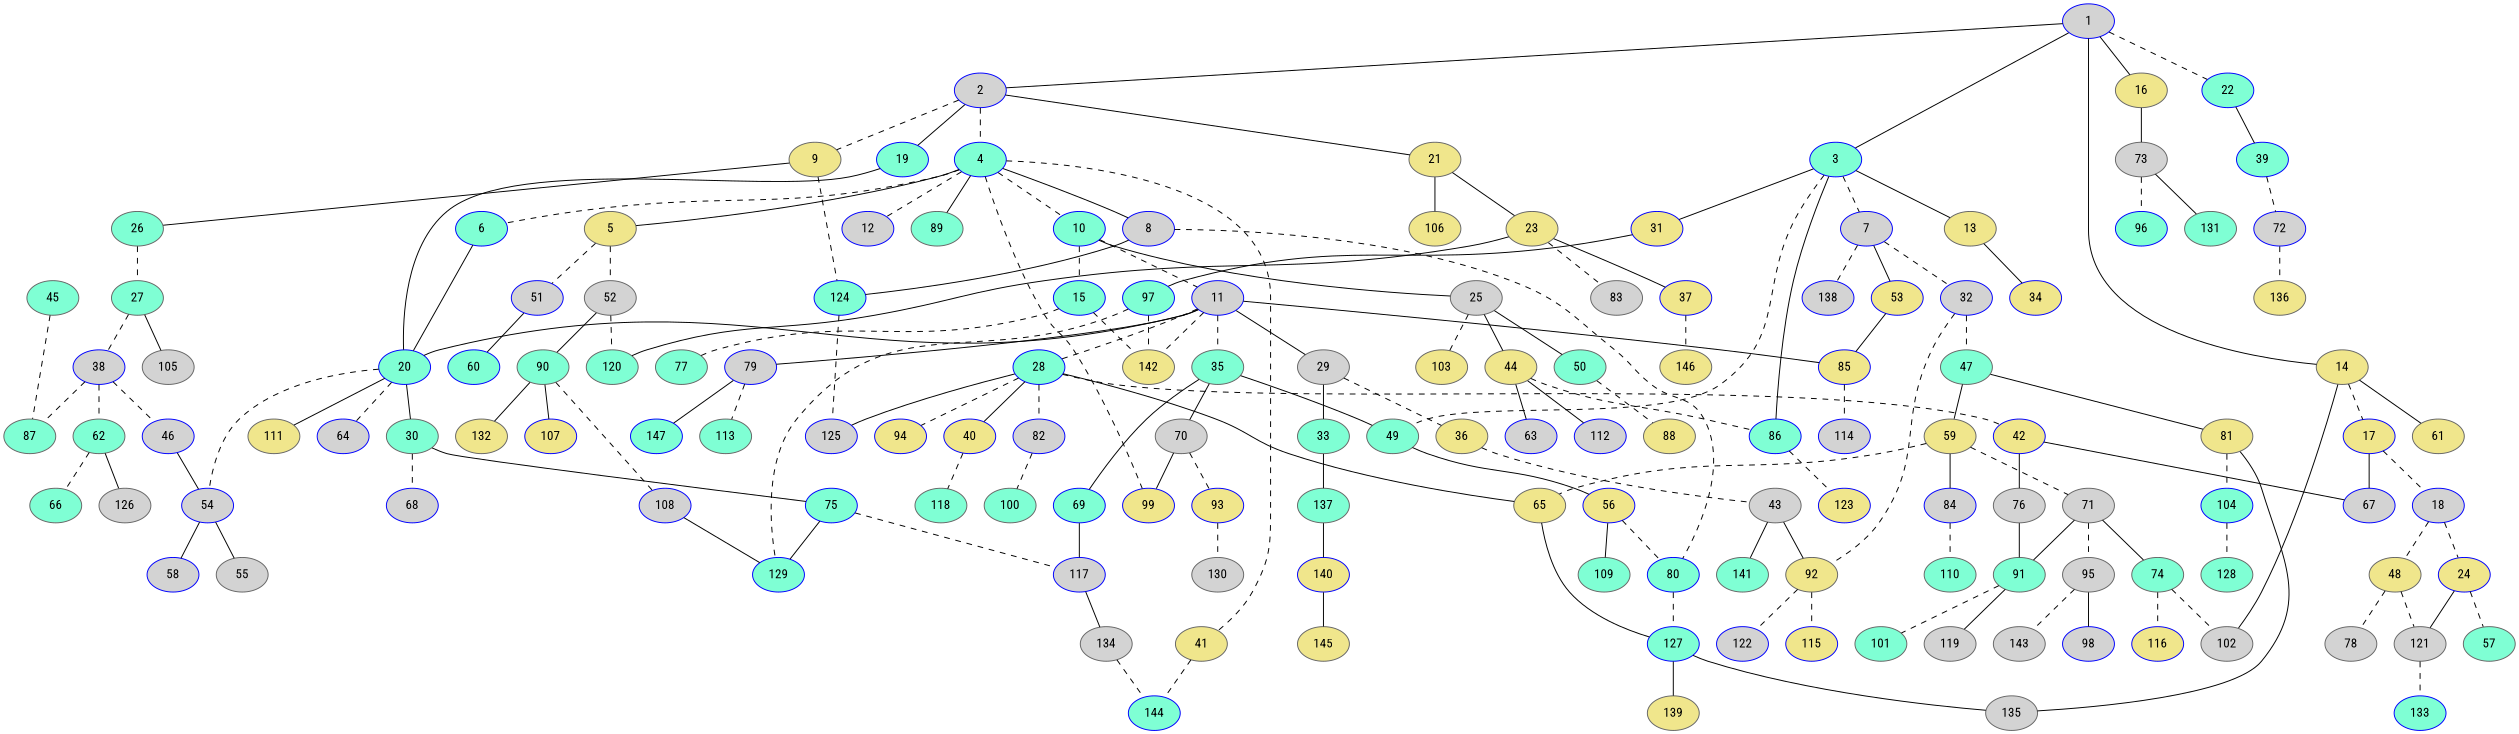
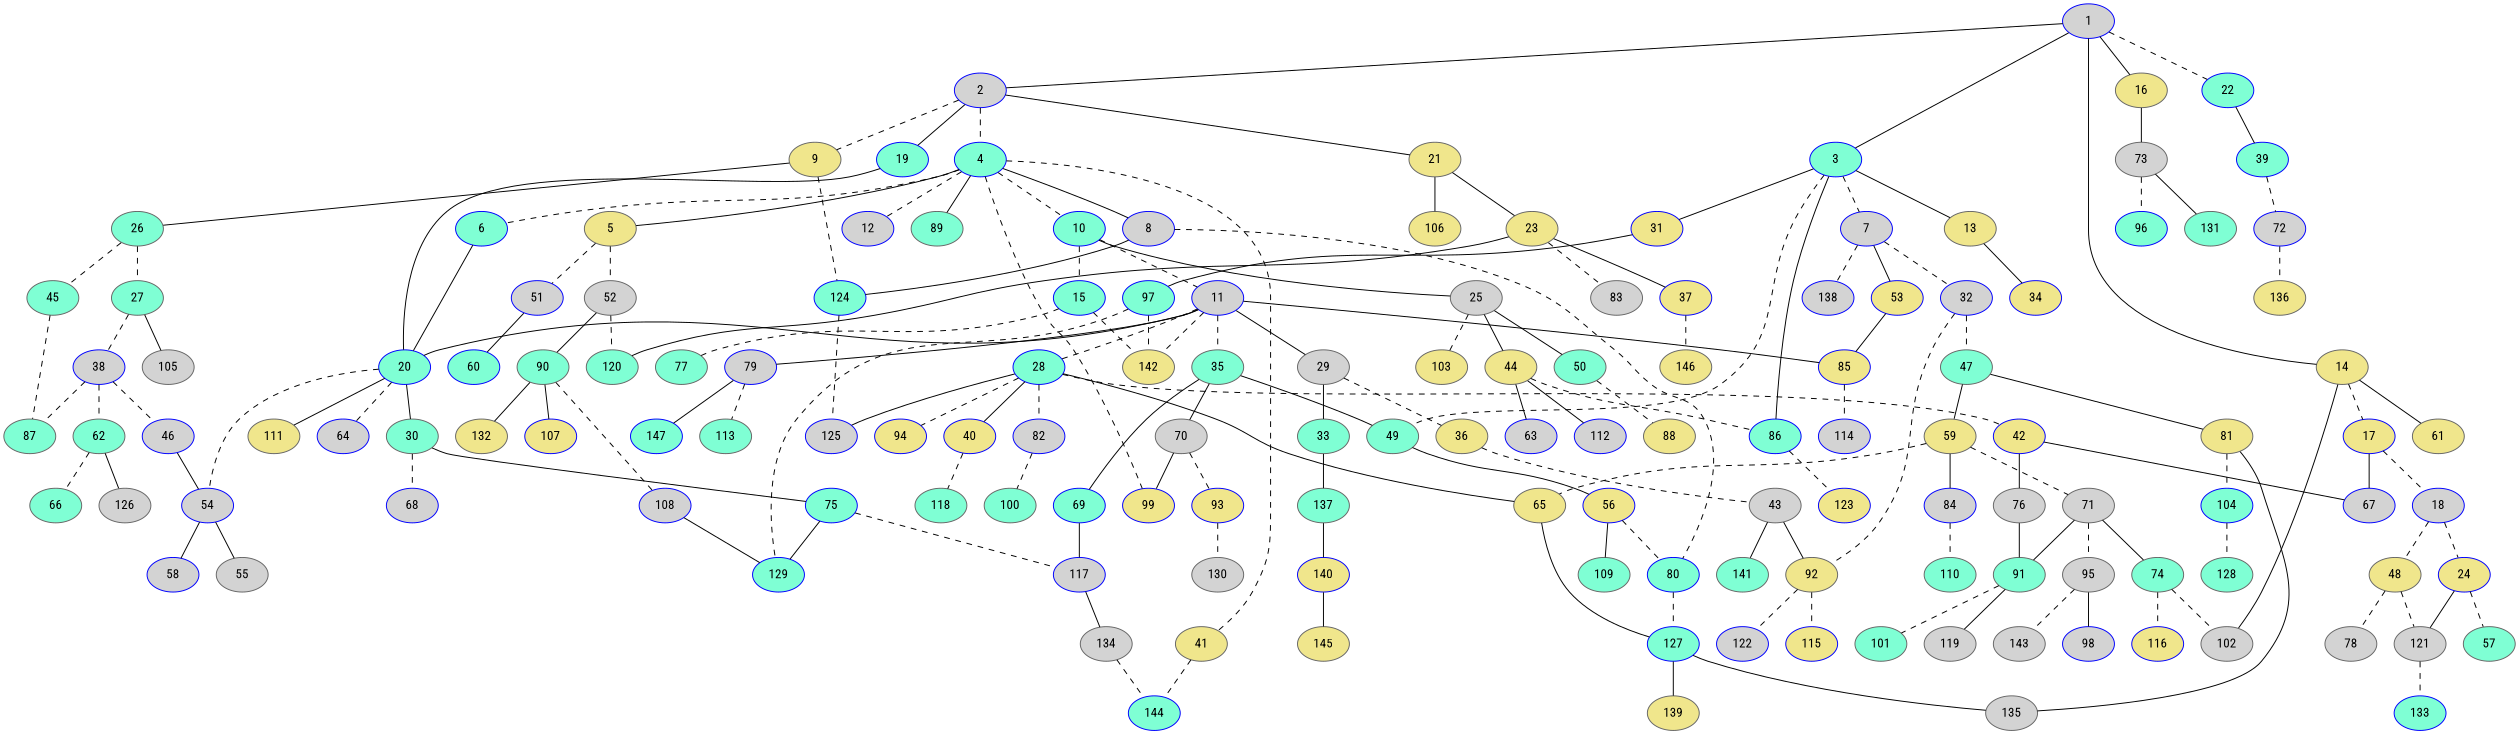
none -> (95, 263)
